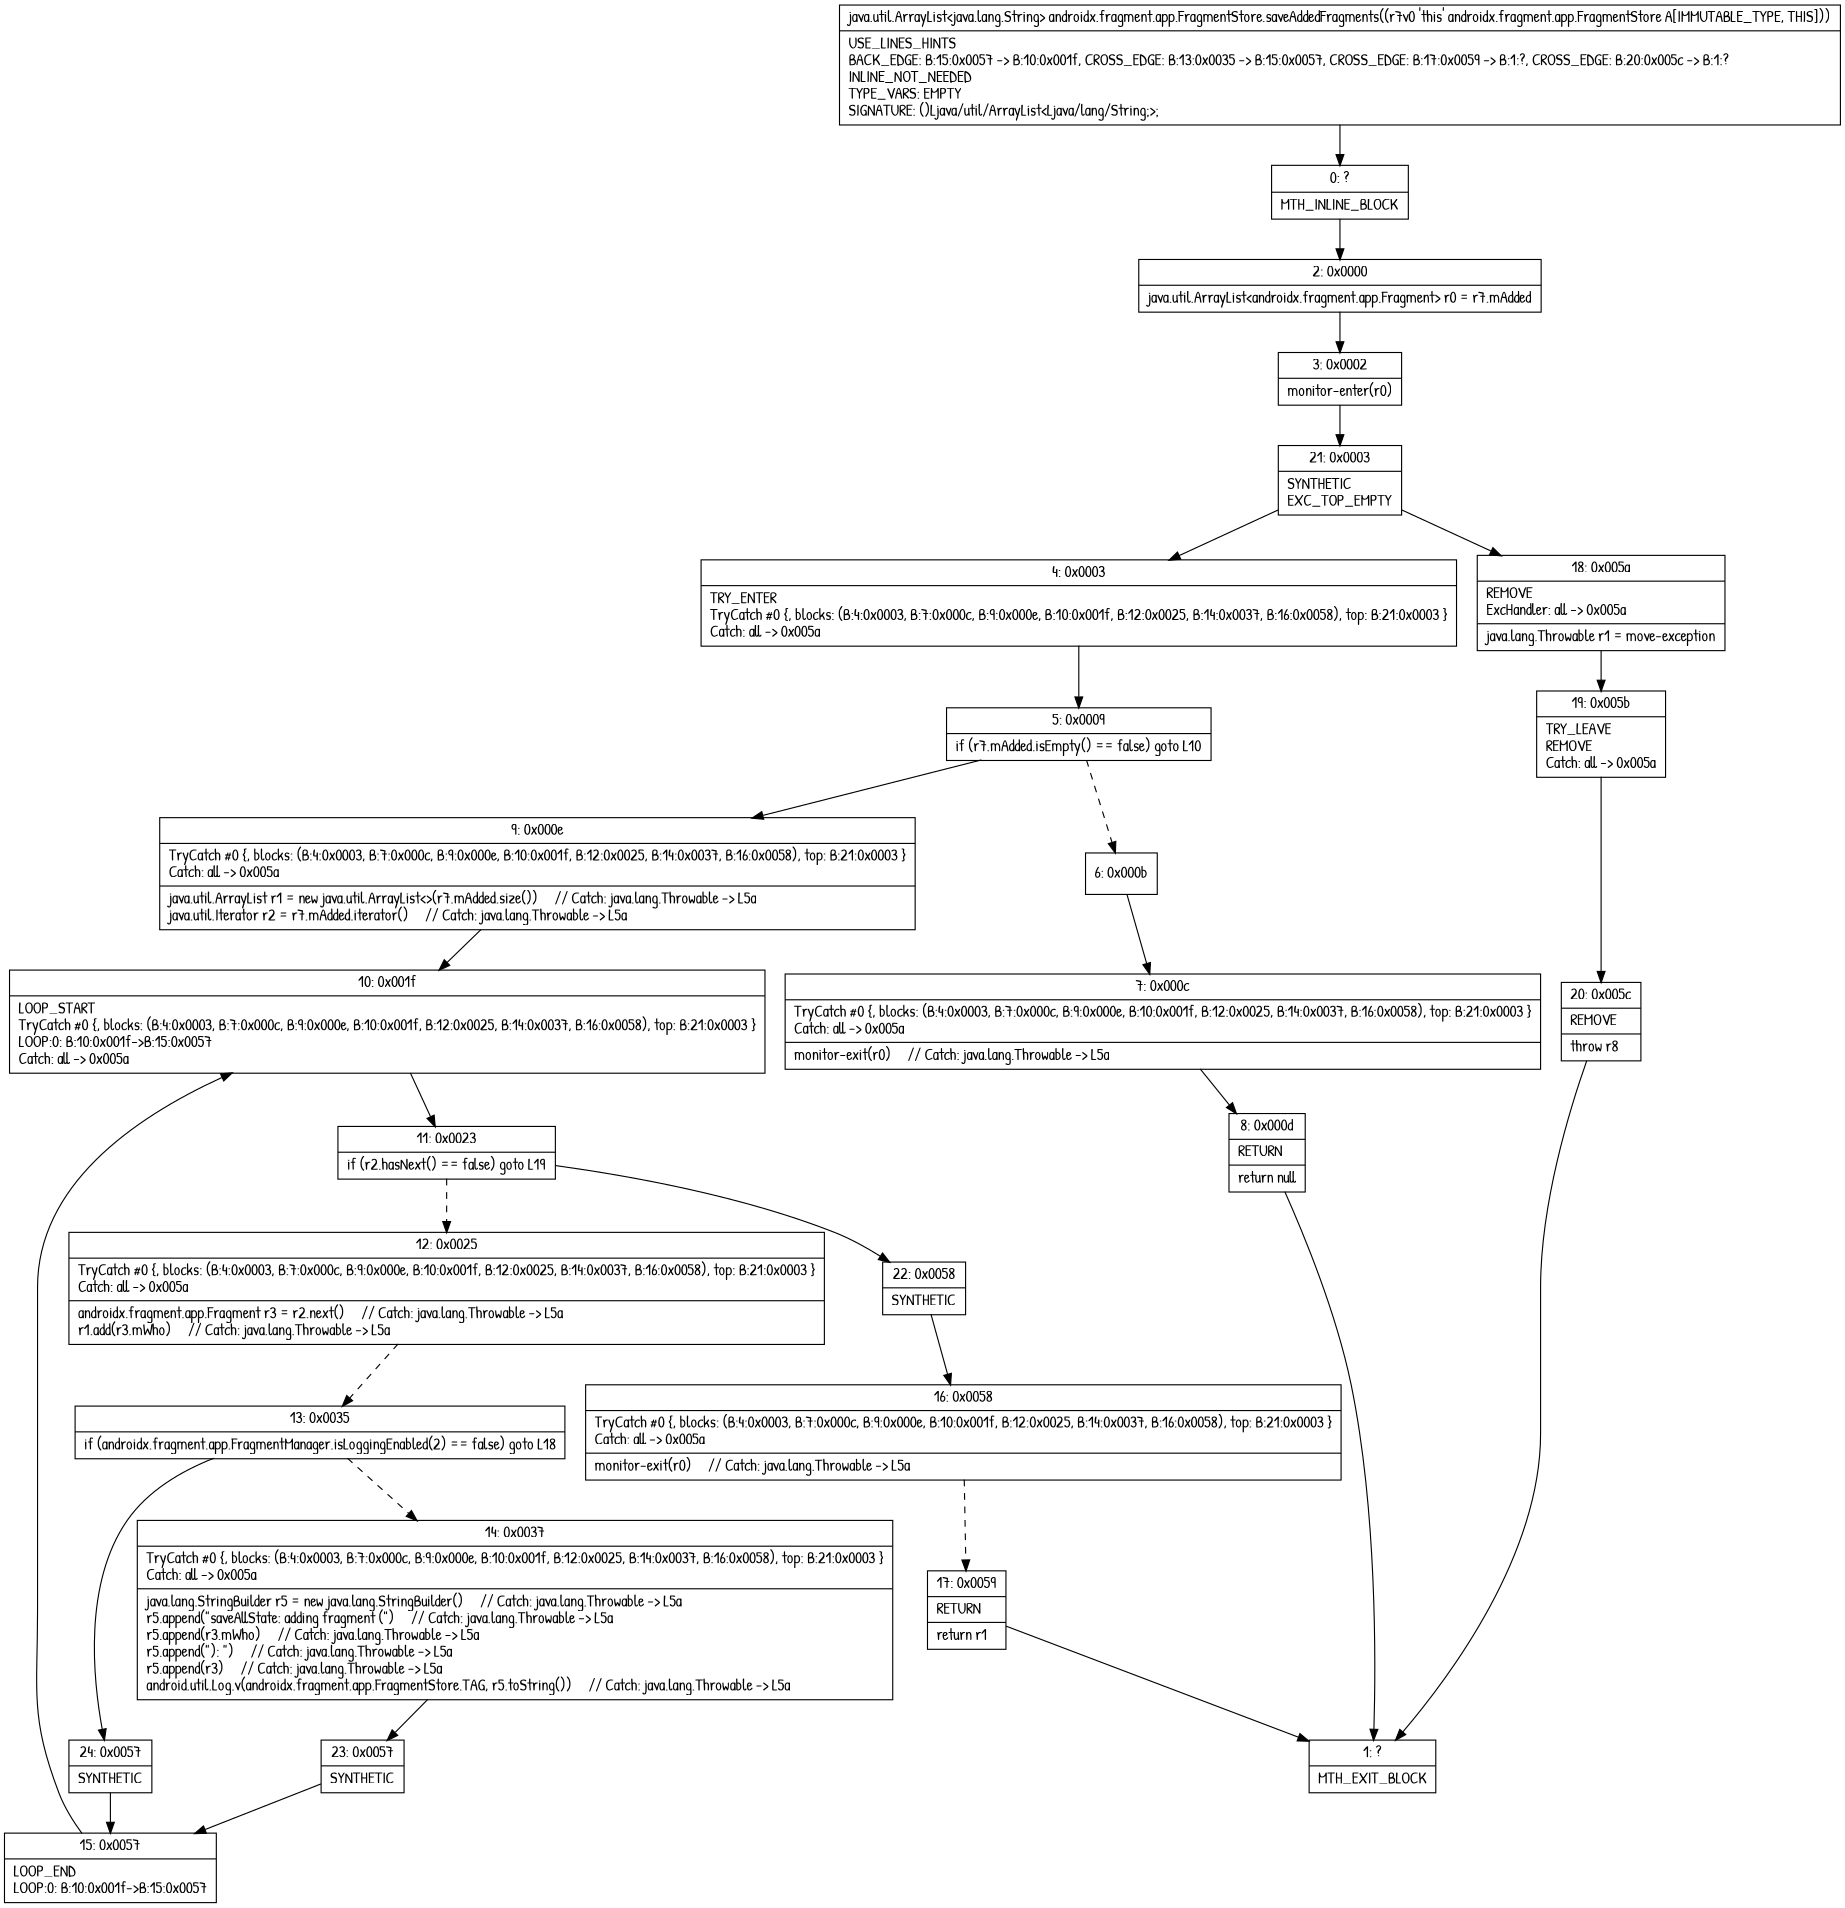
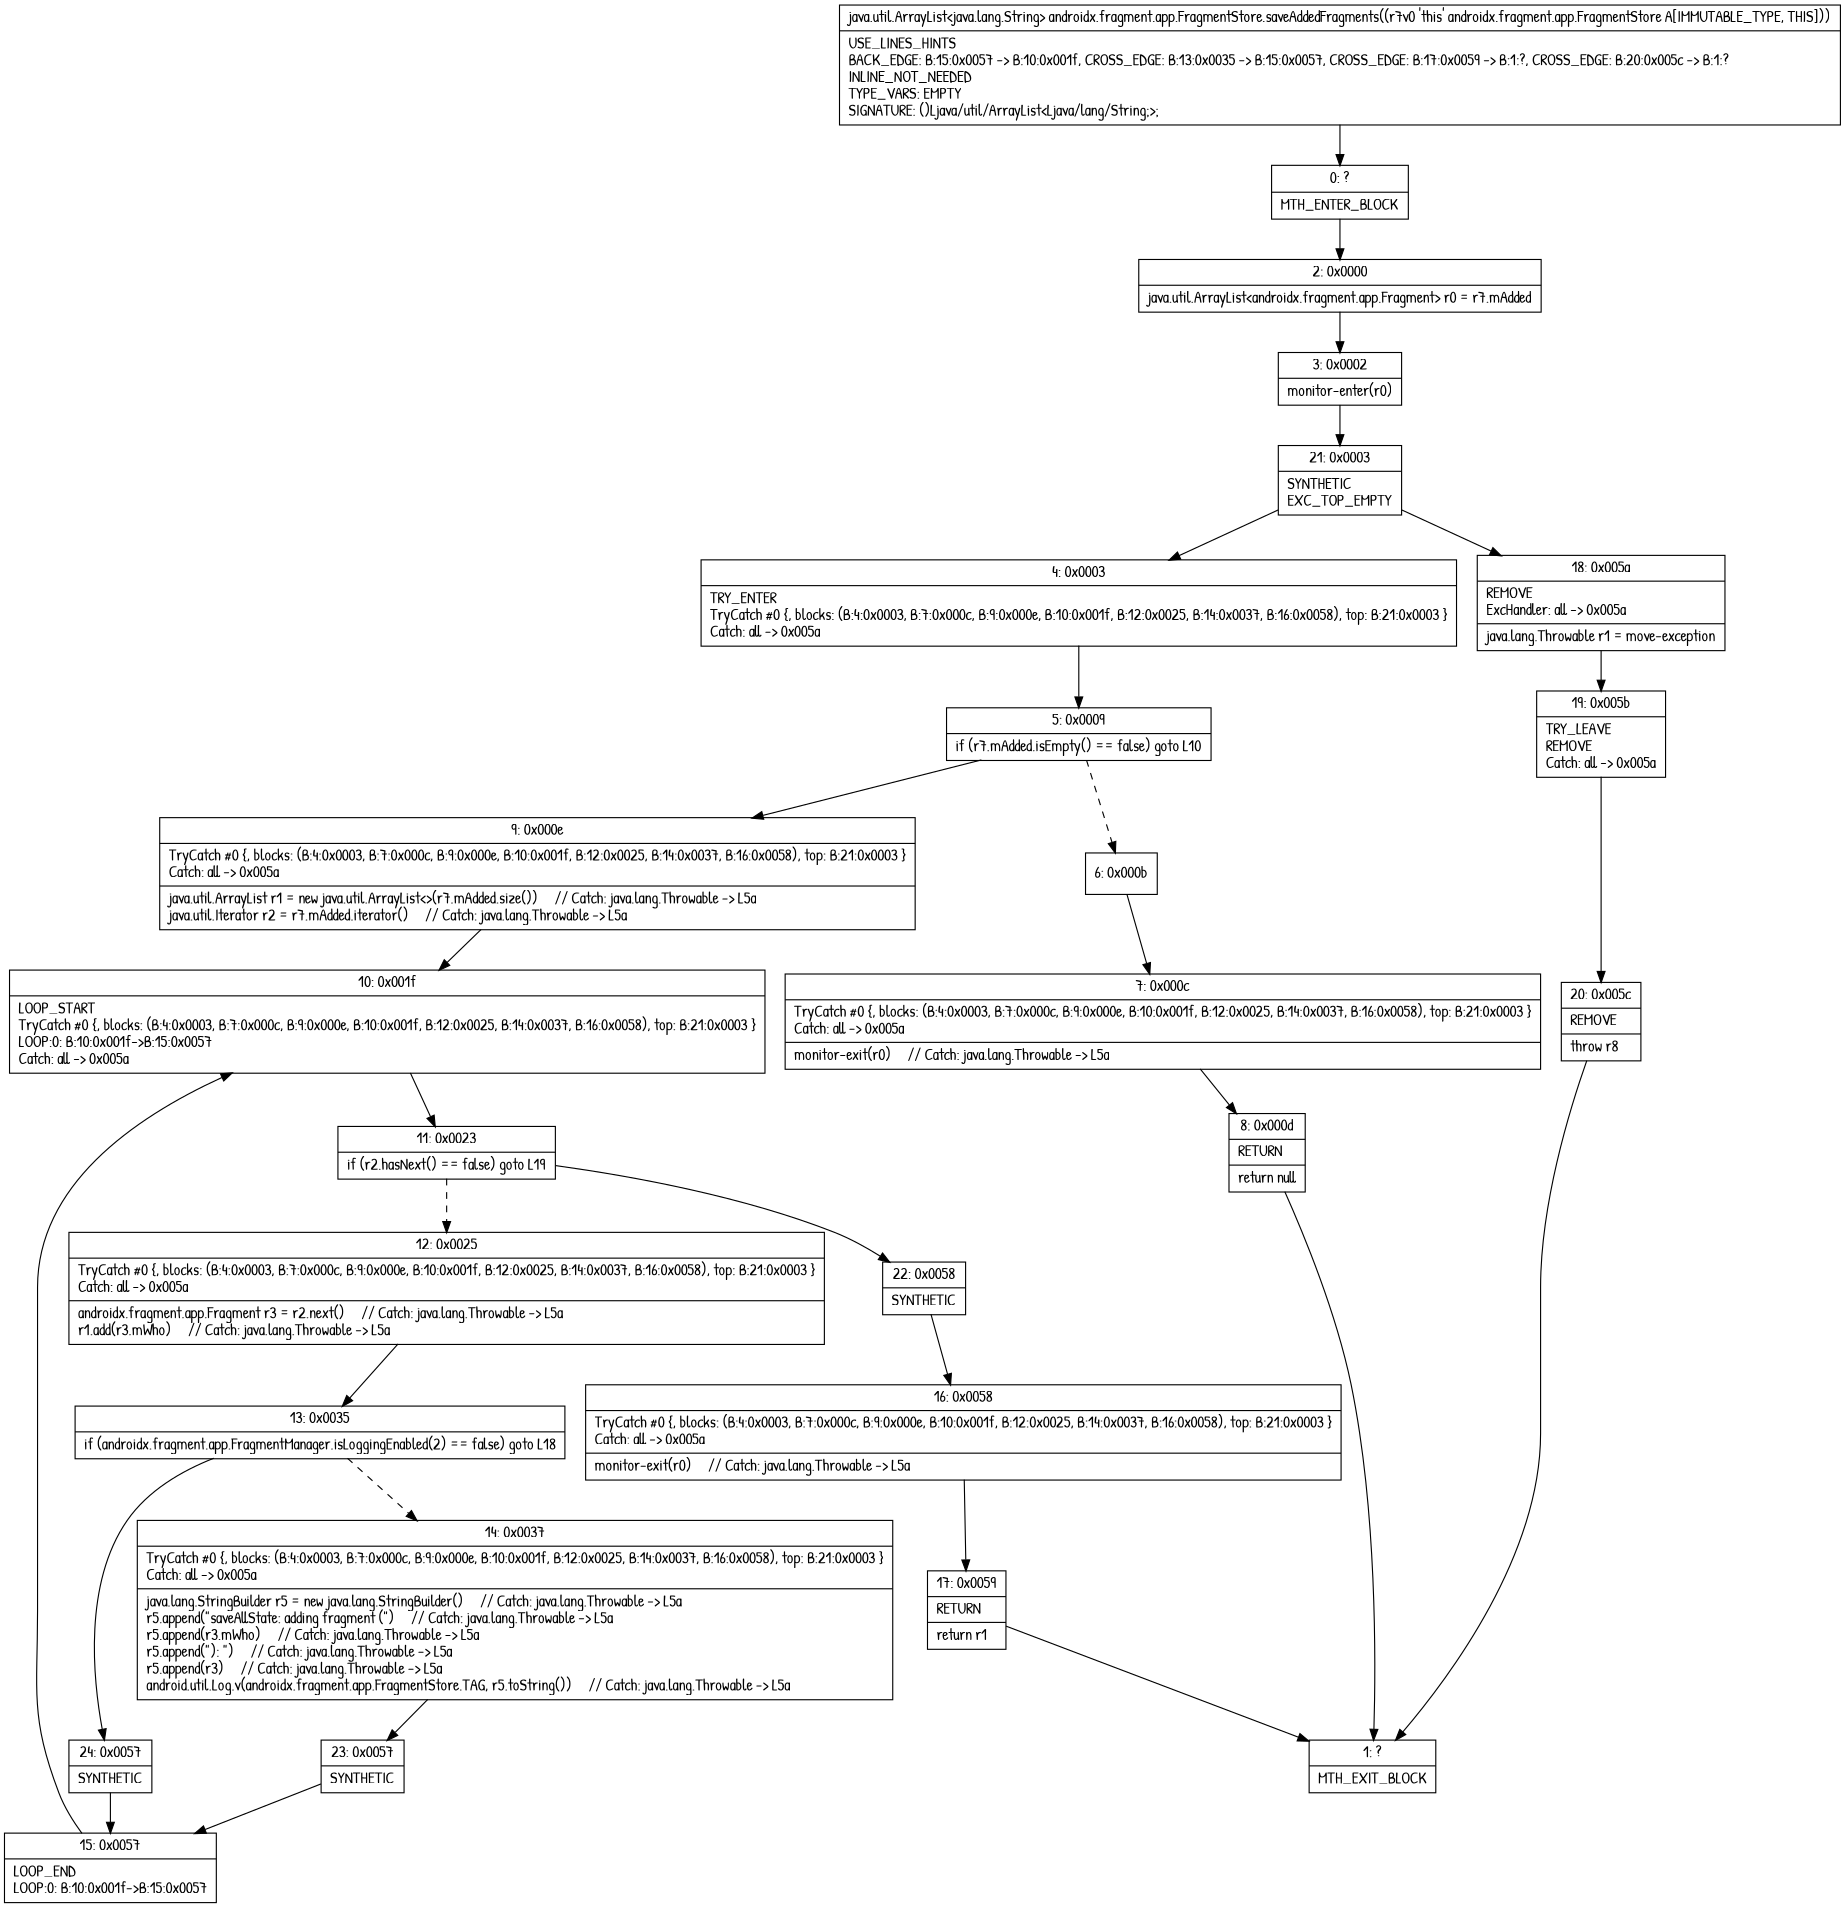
(1340, 205) -> (1340, 205)
(374, 1371) -> (374, 1371)
(965, 1520) -> (965, 1520)
